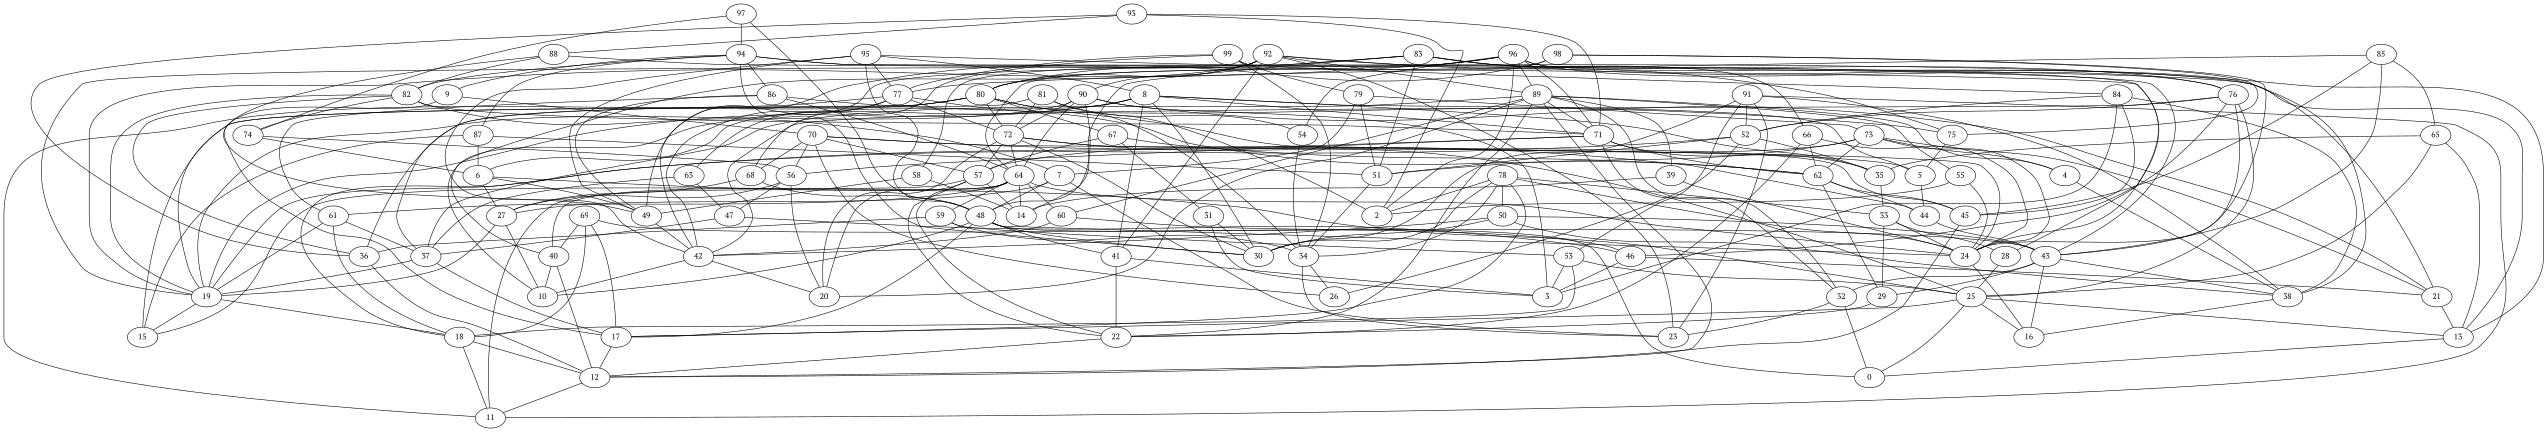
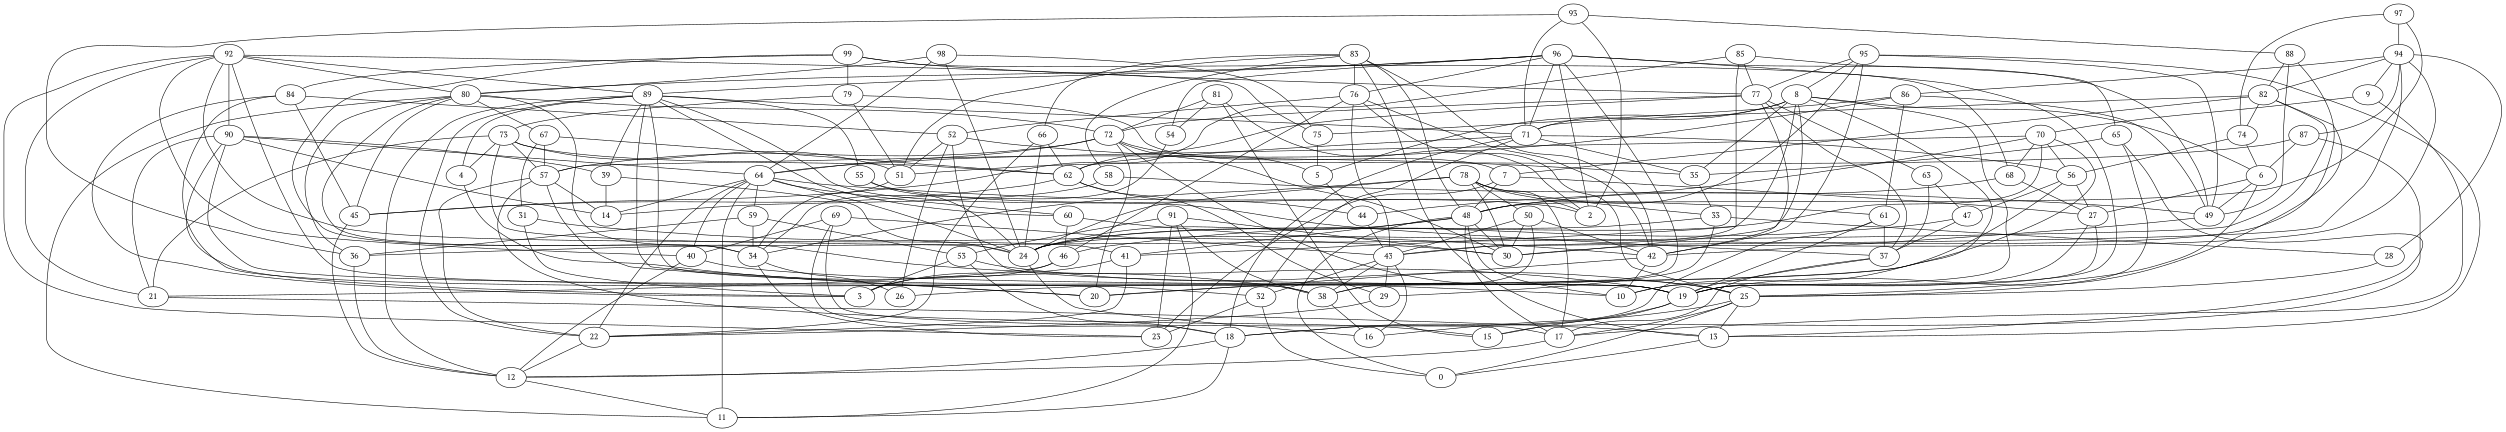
(1746, 115) -> none
(1041, 118) -> (419, 148)
